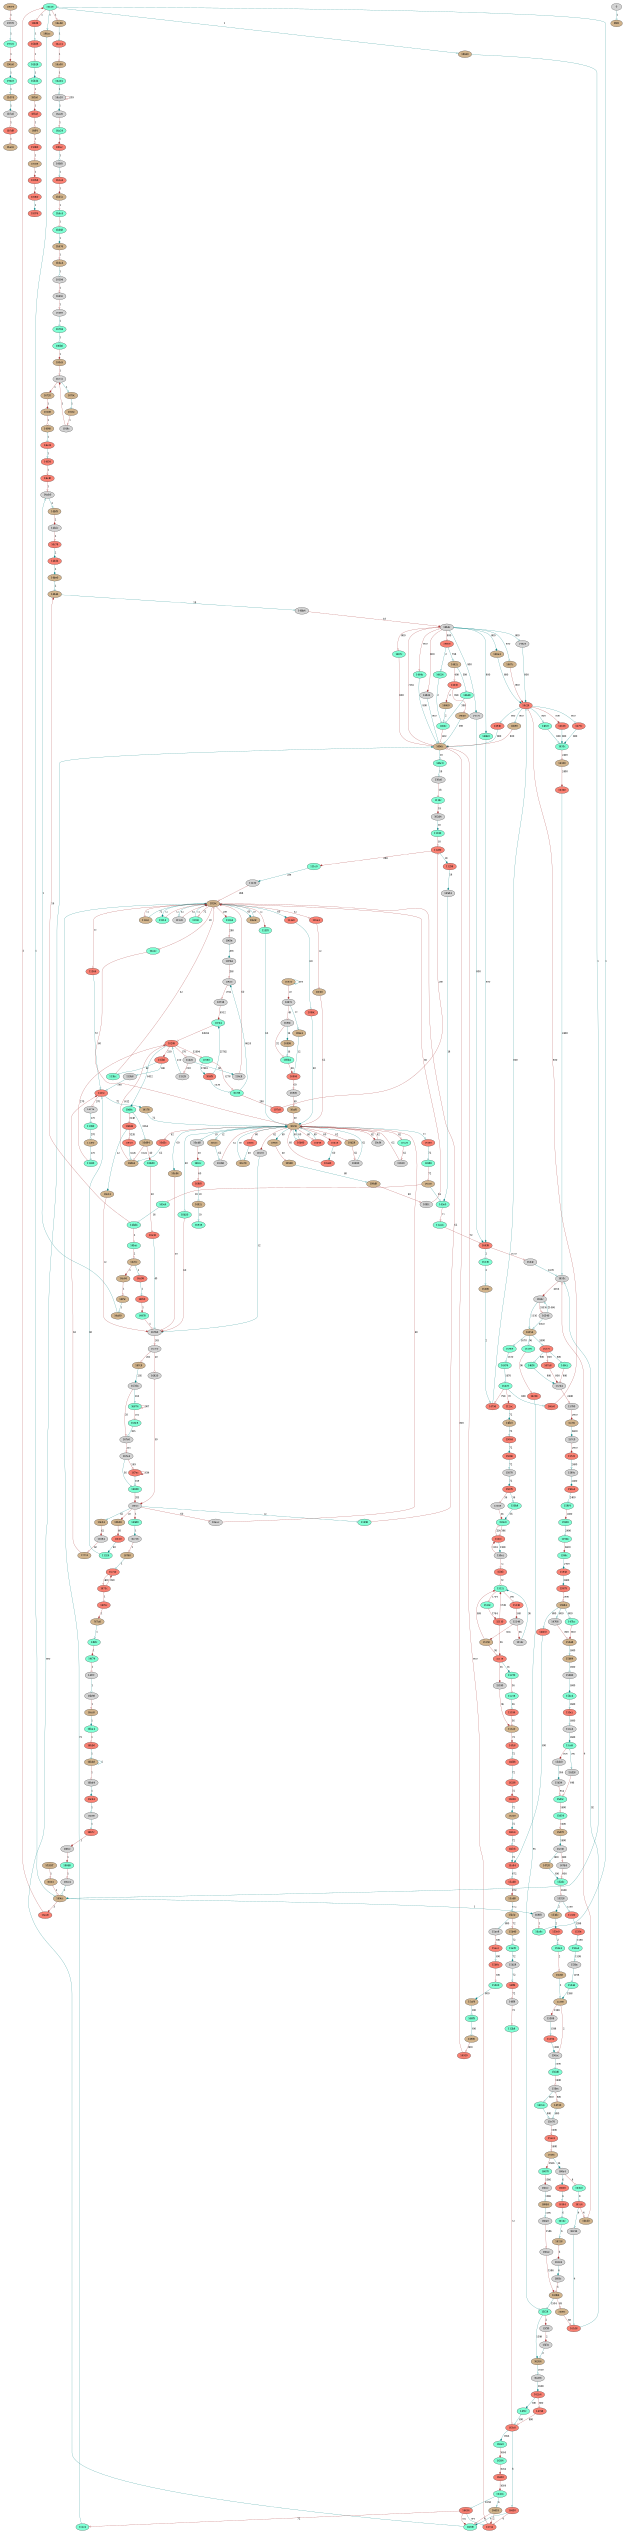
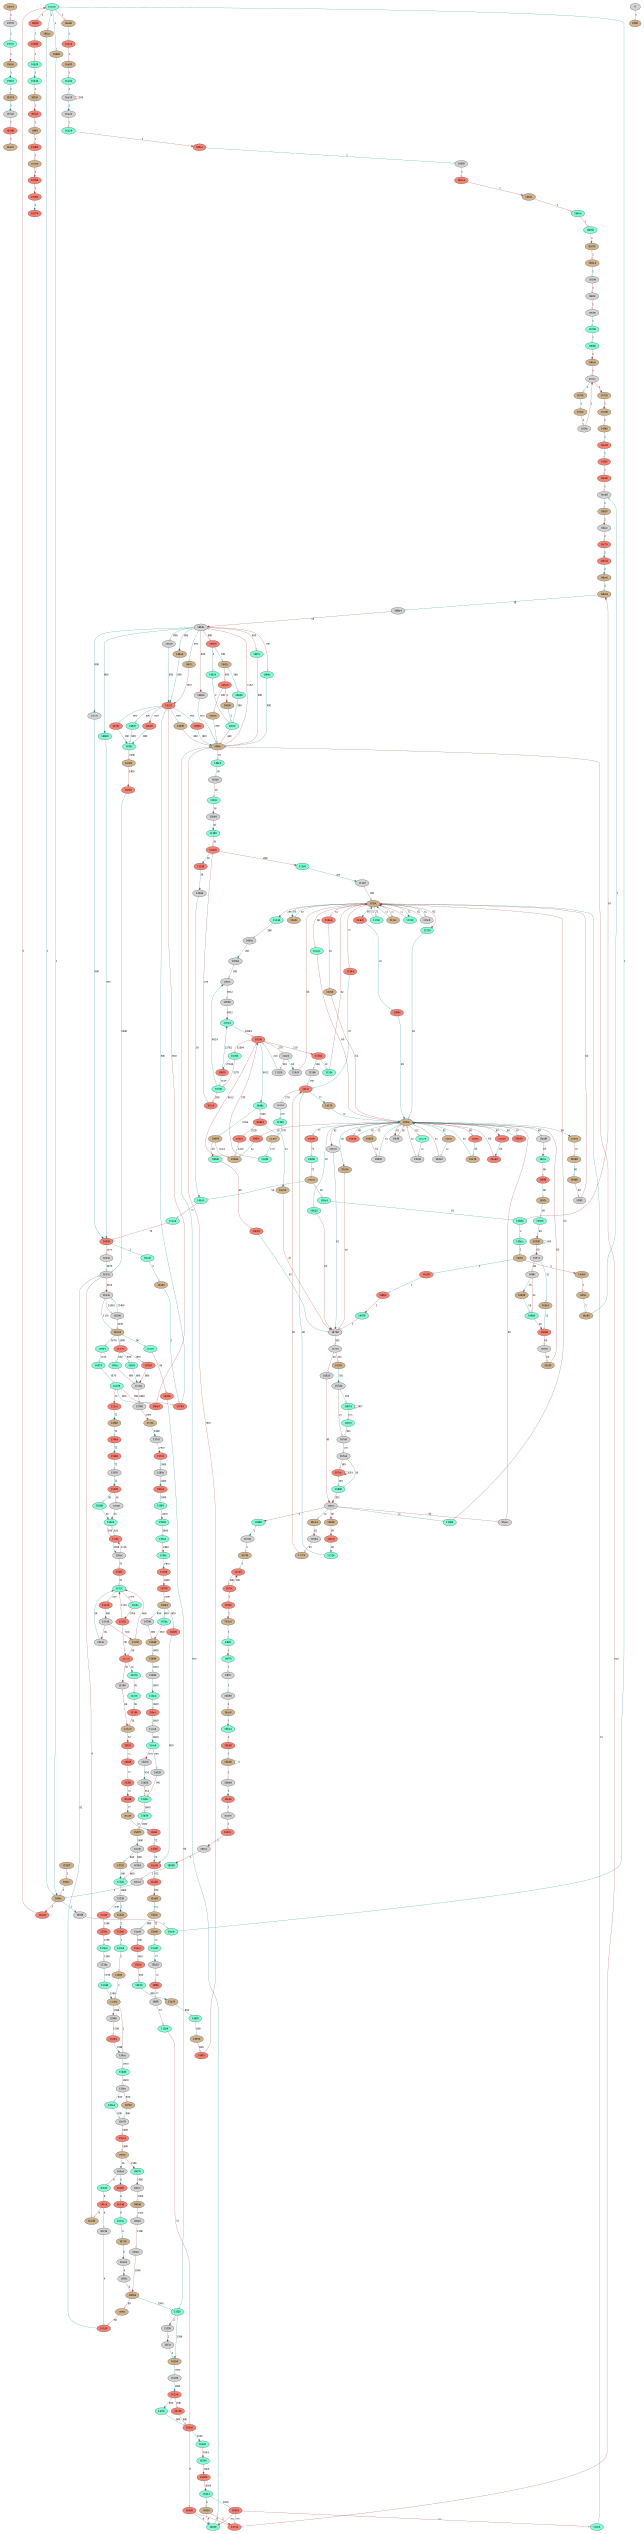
none -> (538, 1230)
(584, 1749) -> (91, 1743)
